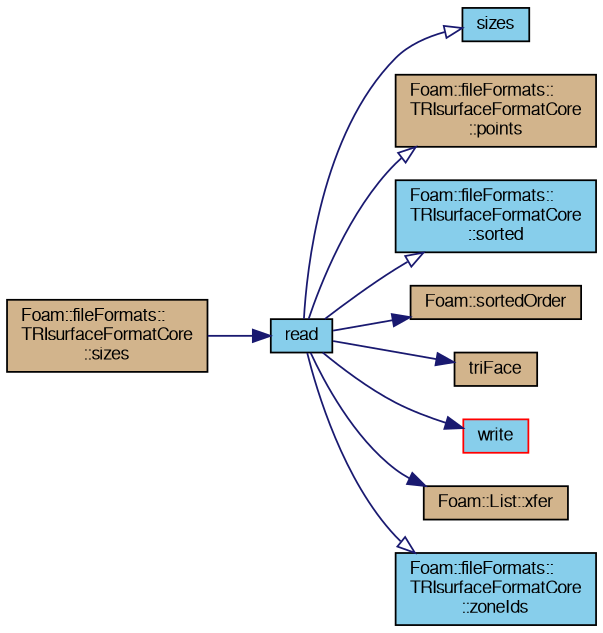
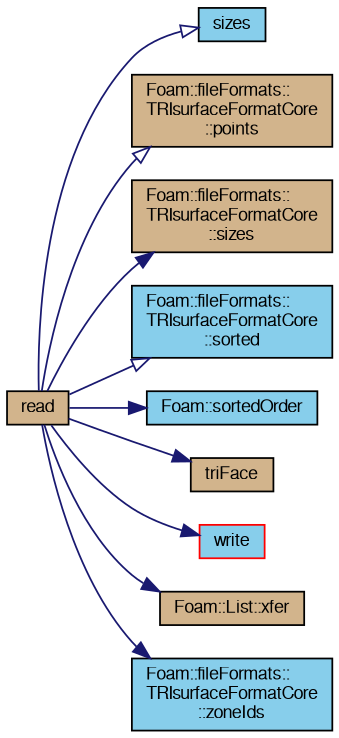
(496, 302) -> (232, 408)
(230, 336) -> (87, 322)
(302, 336) -> (38, 408)
(342, 453) -> (75, 542)
